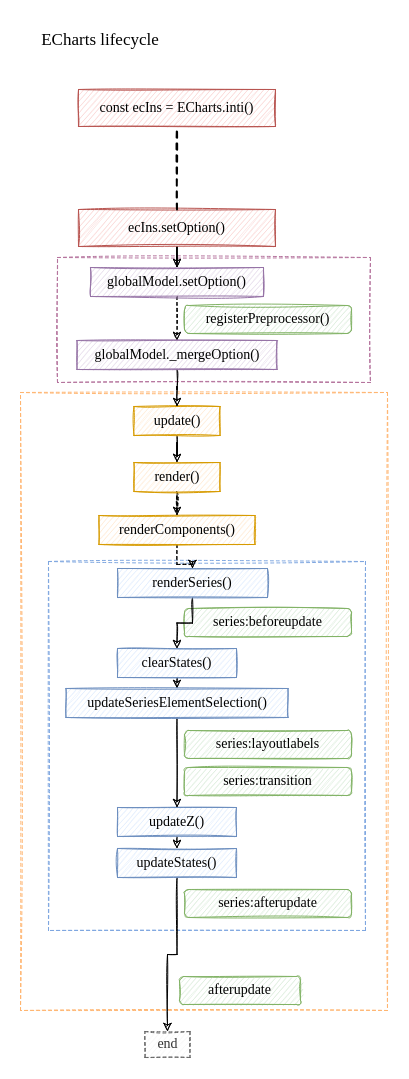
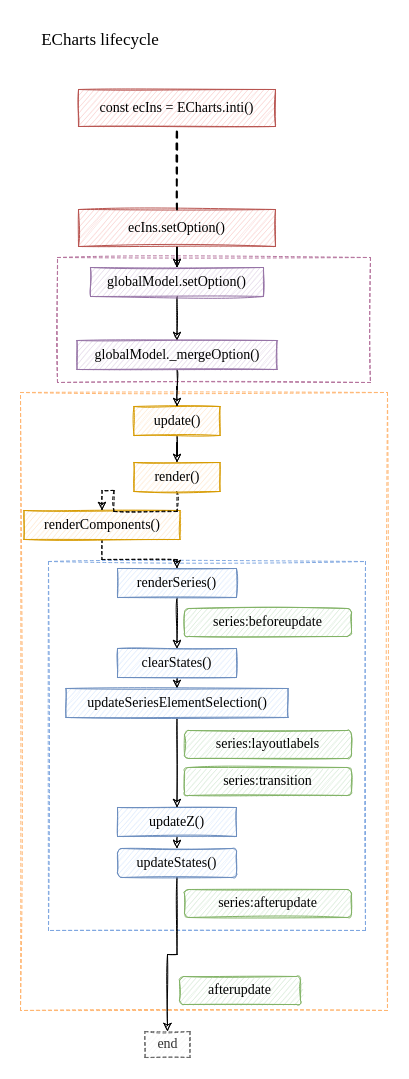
(177, 315) -> (177, 315)
(268, 320) -> none
(177, 530) -> (102, 525)
(193, 583) -> (177, 583)
(177, 863) -> (177, 863)
